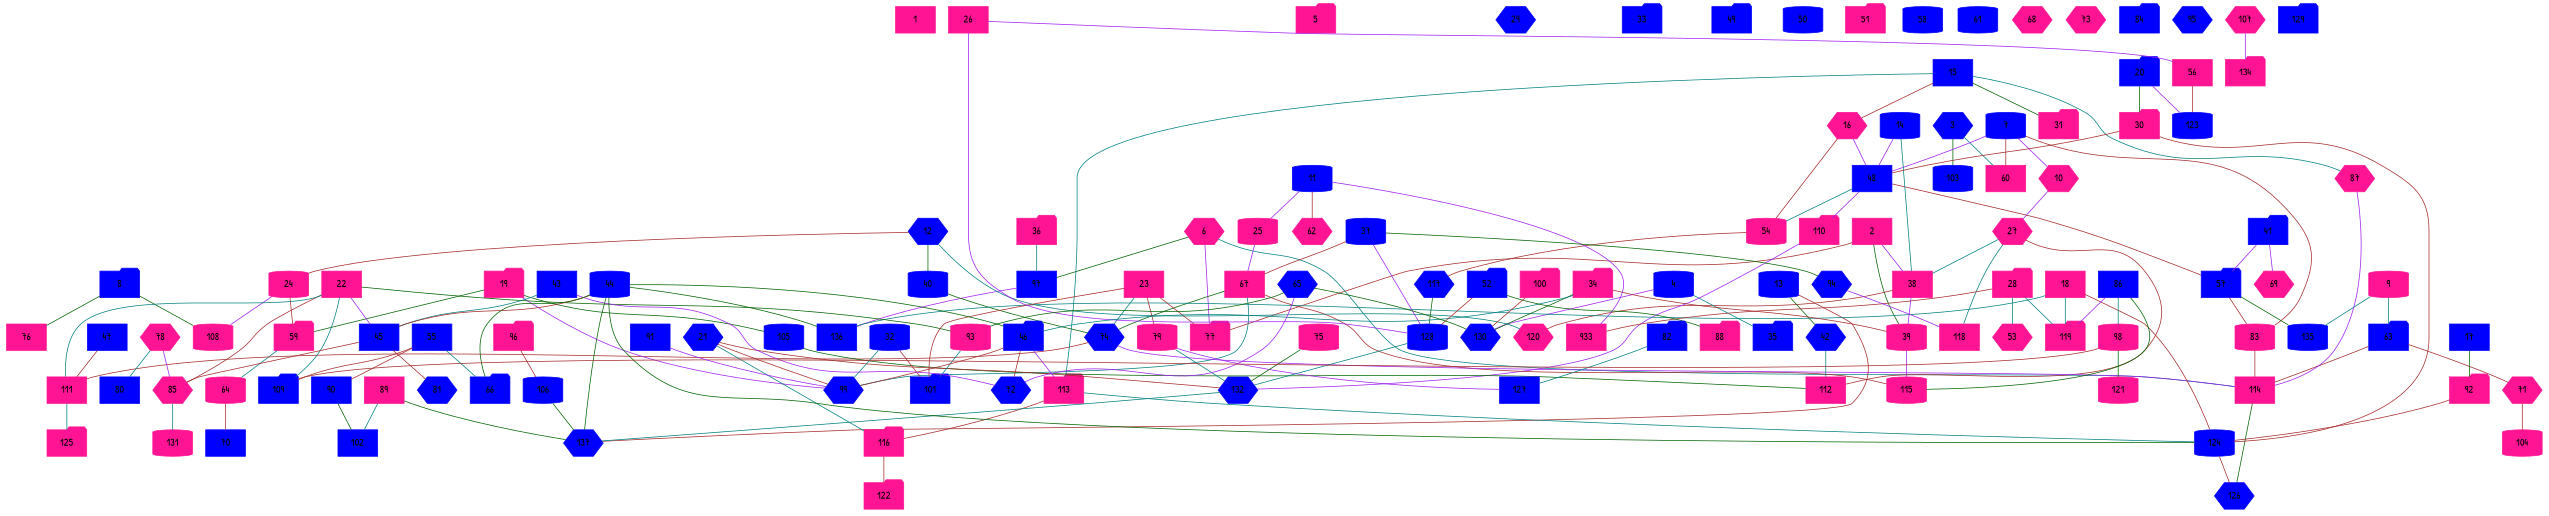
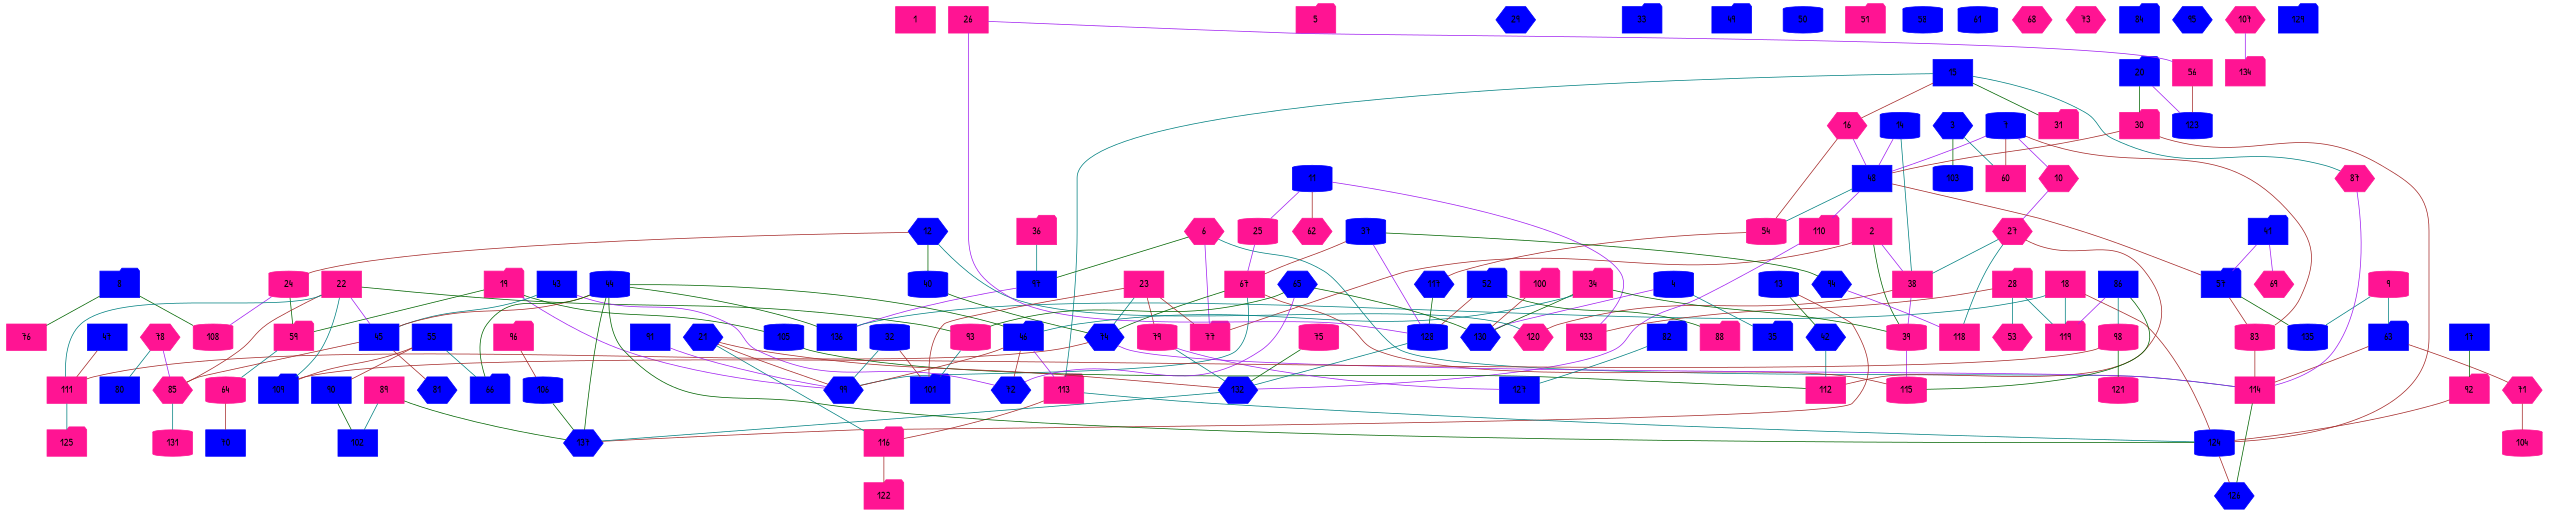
(1750, 311) -> (1750, 311)
(292, 315) -> (292, 315)
